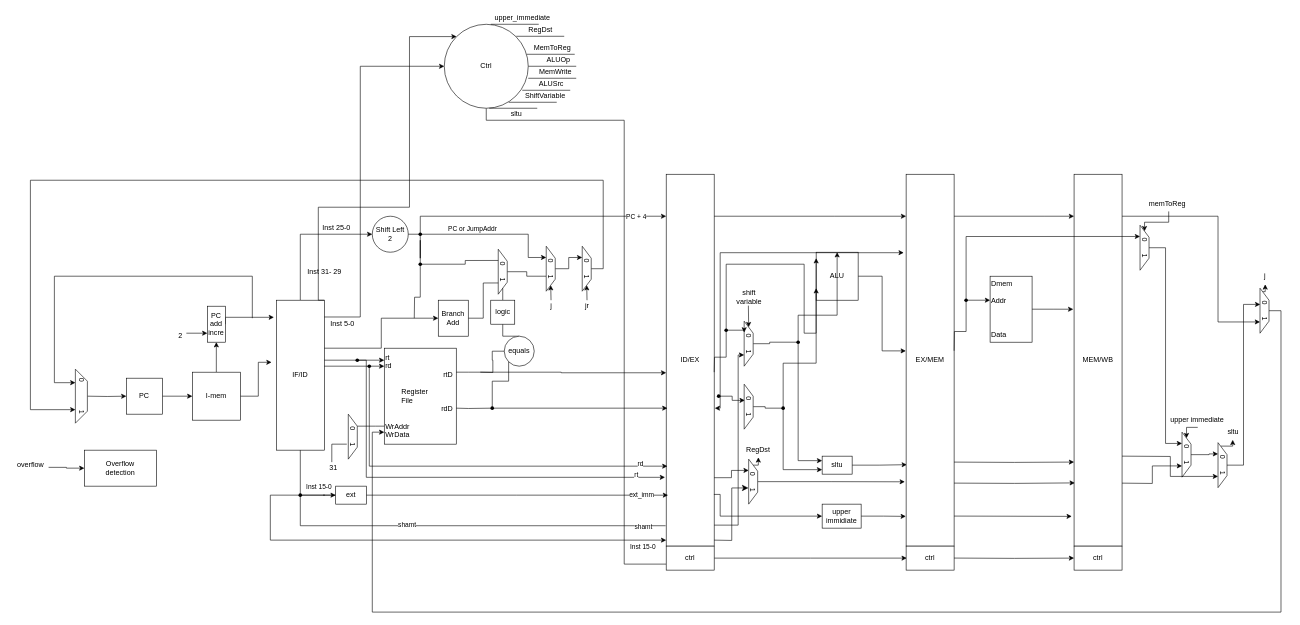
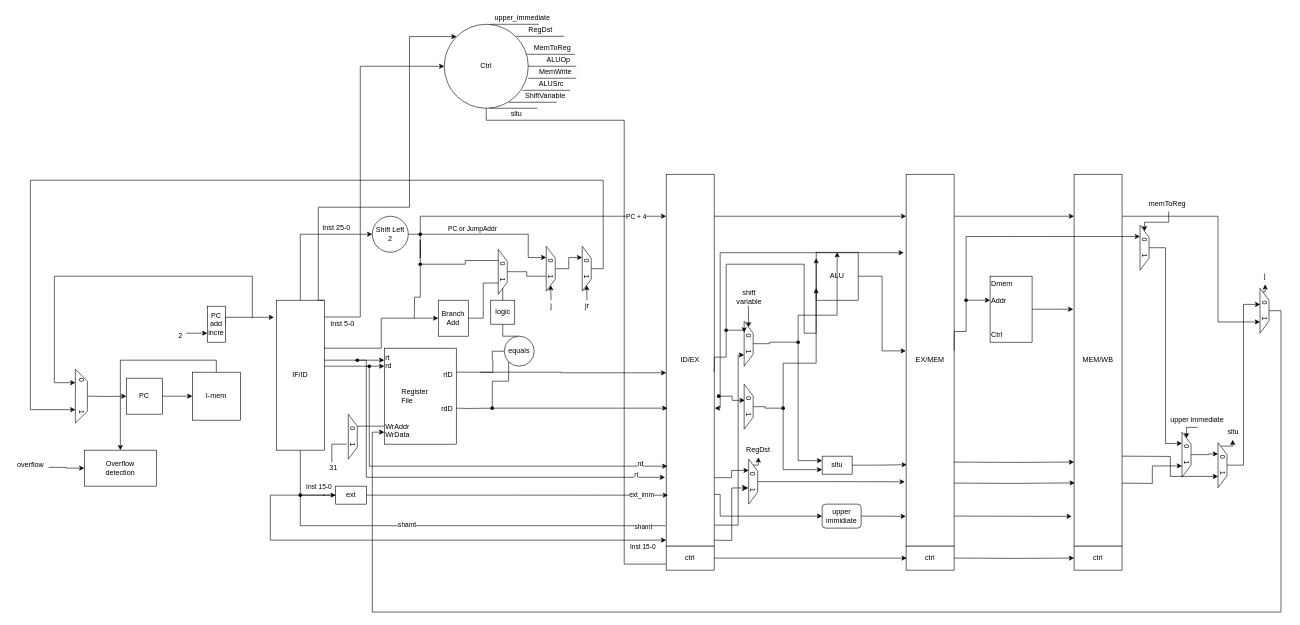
(324, 272) -> none
(1000, 309) -> (1000, 309)
(216, 347) -> (120, 402)
(260, 362) -> none
(842, 516) -> (842, 516)
